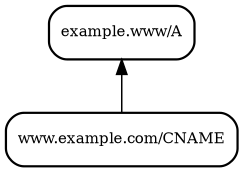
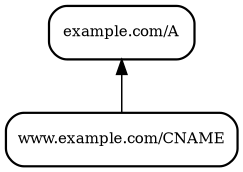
(122, 33) -> (122, 33)
